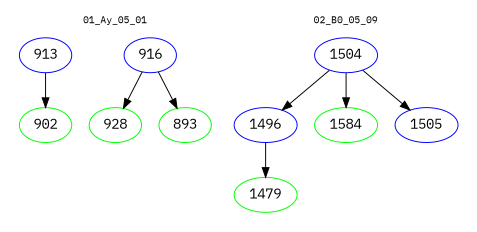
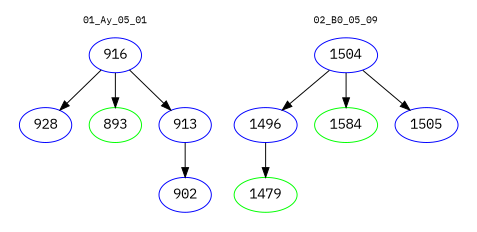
none -> (147, 87)
(46, 125) -> (185, 195)
(115, 125) -> (46, 125)
